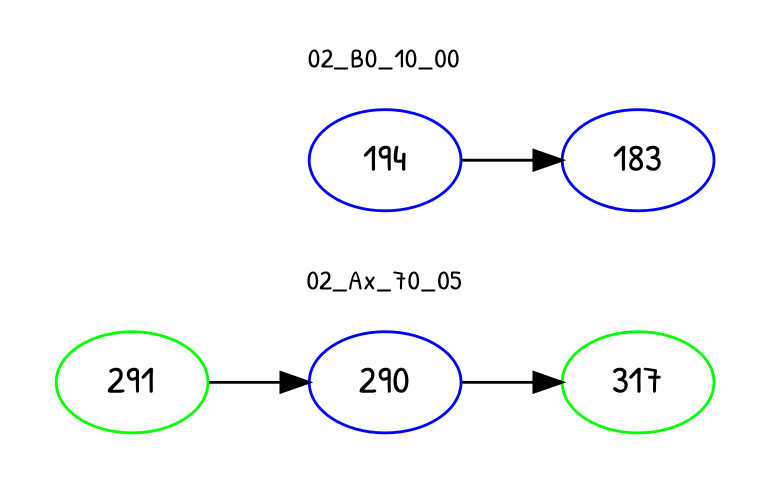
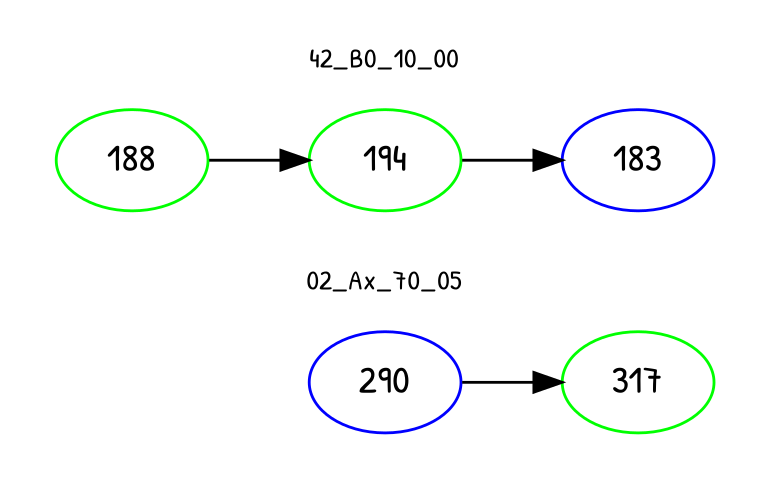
(385, 60) -> (385, 60)
none -> (132, 160)
(385, 160) -> (385, 160)
(132, 382) -> none
